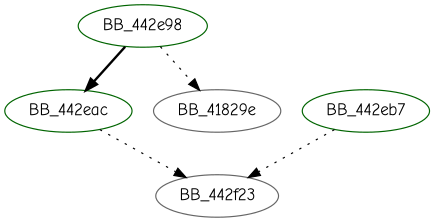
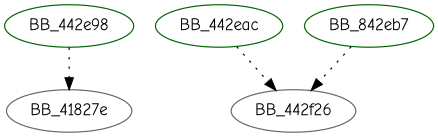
(109, 64) -> none
(217, 111) -> (69, 111)
(366, 111) -> (369, 26)
(217, 196) -> (293, 111)
